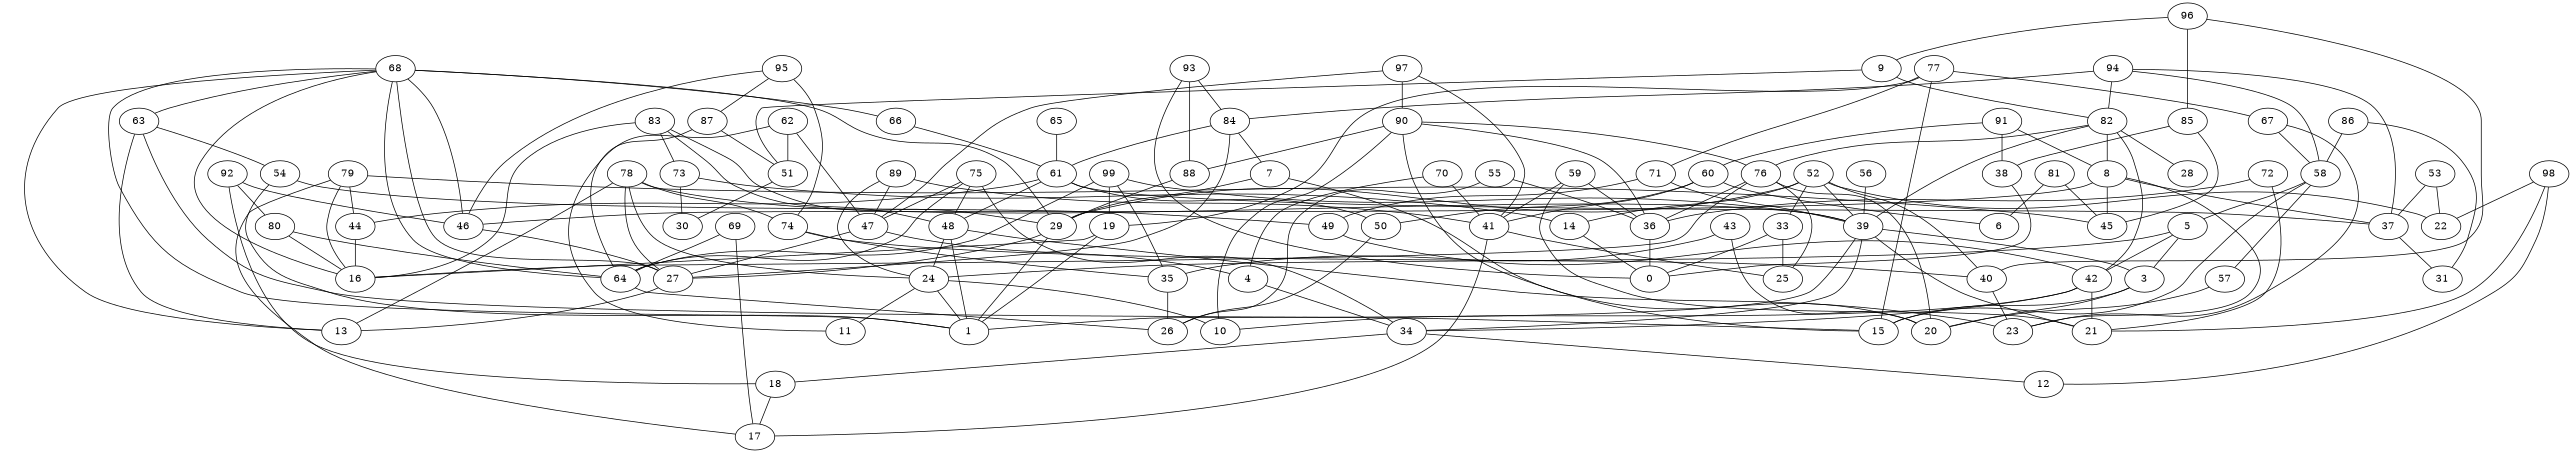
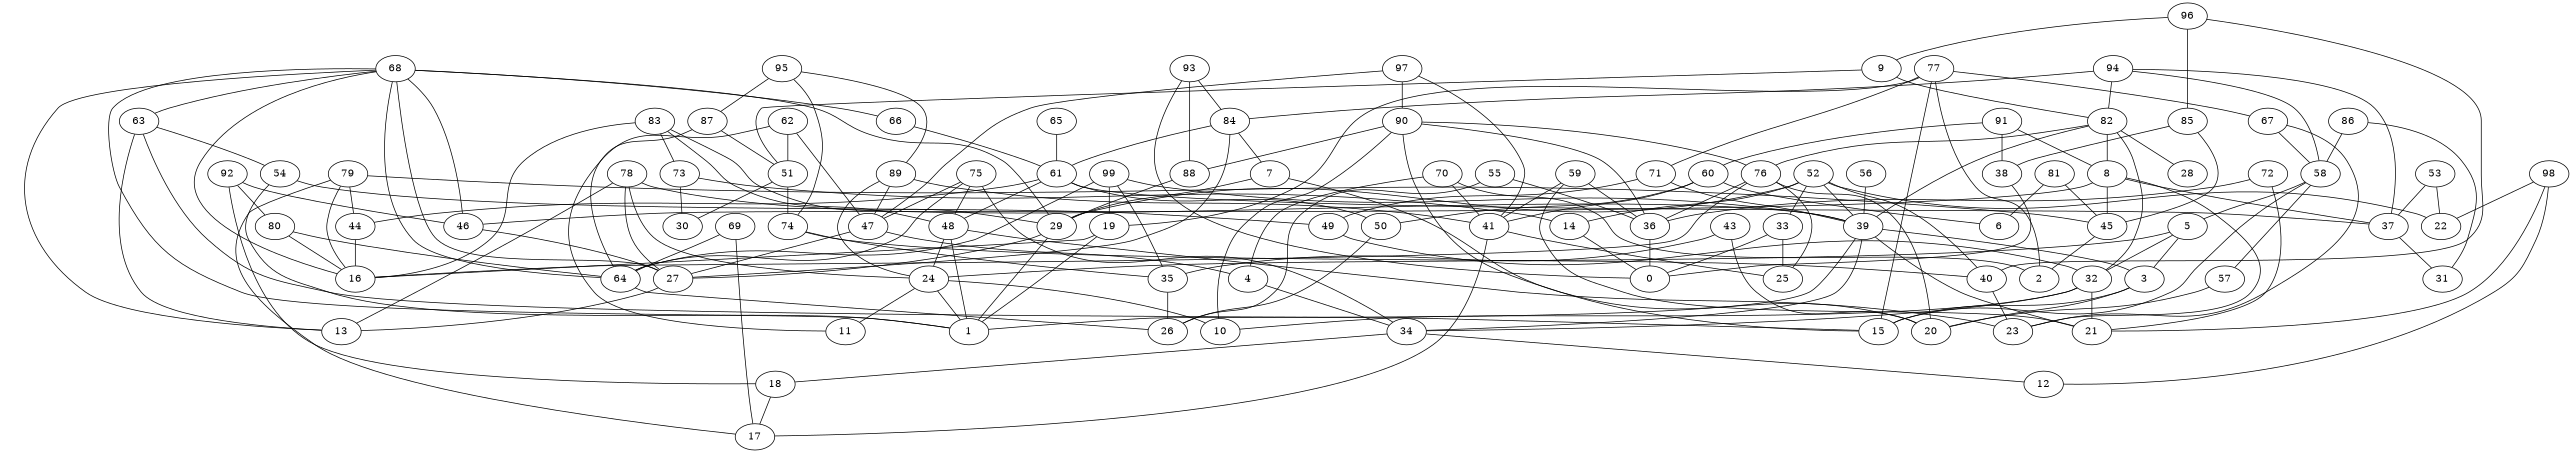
(597, 110) -> (893, 92)
(701, 199) -> (788, 200)
none -> (2039, 279)
(2092, 279) -> (2092, 279)
